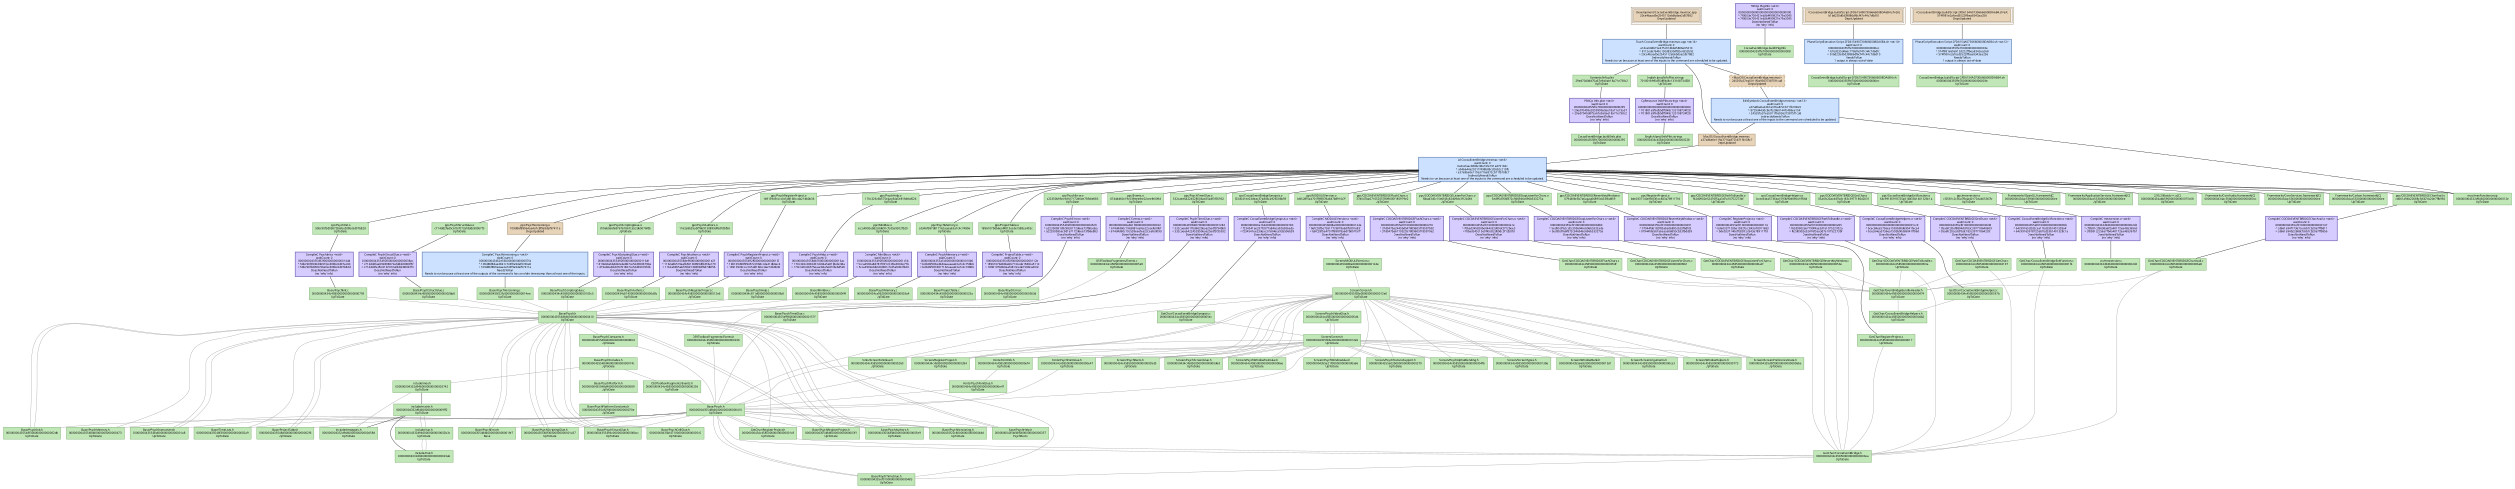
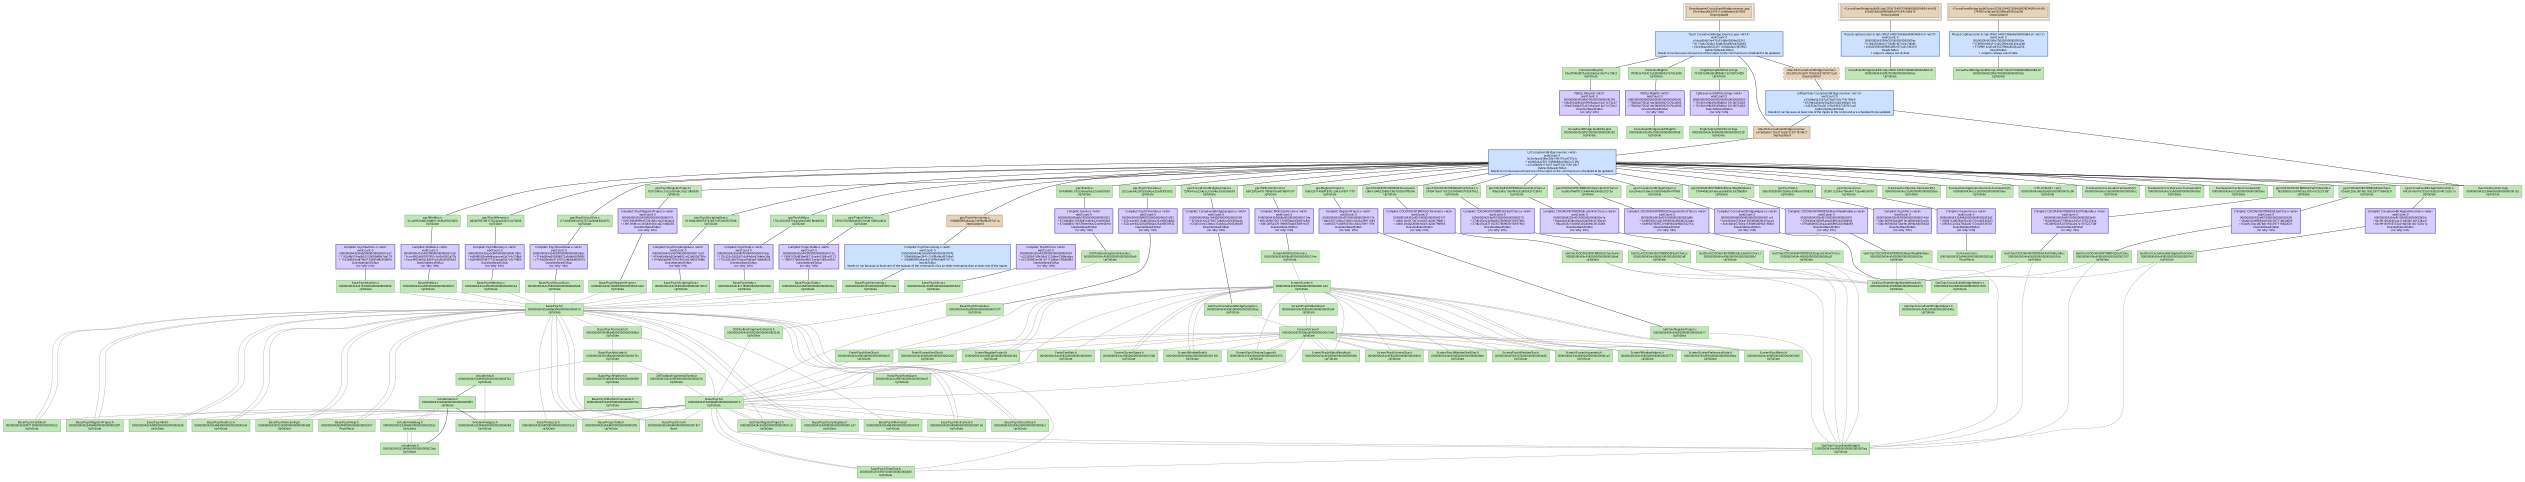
none -> (1656, 73)
(1073, 199) -> none
(705, 229) -> none
(2111, 264) -> (1967, 257)
(338, 294) -> none
(424, 433) -> (410, 426)
